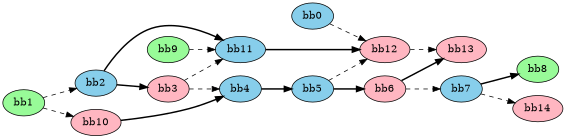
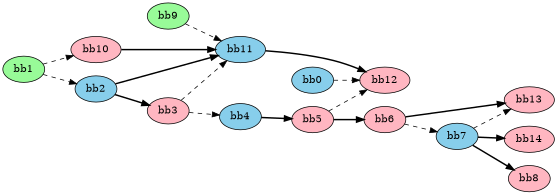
(419, 50) -> (489, 120)
(538, 69) -> (529, 179)
(313, 89) -> (313, 120)
(494, 97) -> (487, 138)
(169, 113) -> (165, 50)
